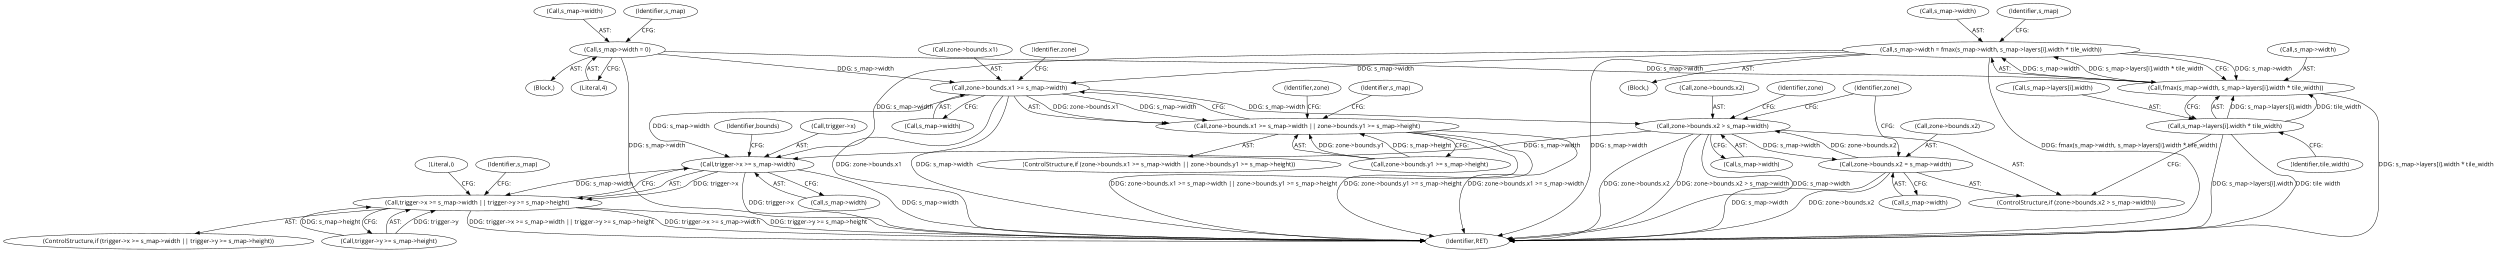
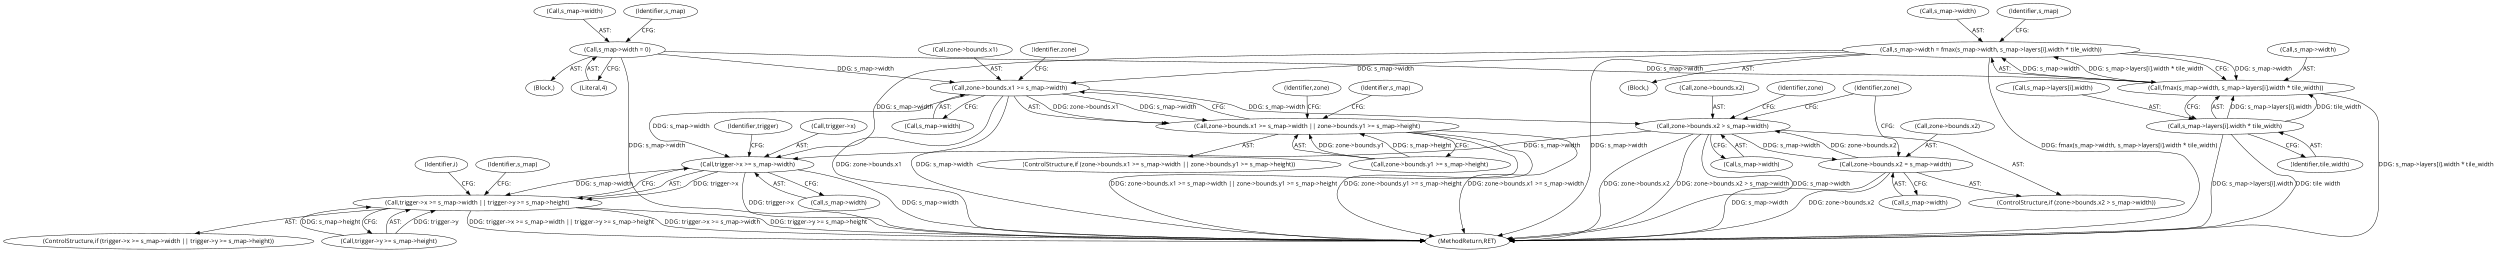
(753, 126) -> (753, 126)
(2317, 146) -> (2317, 146)
(2154, 164) -> (2275, 144)
(441, 165) -> (441, 165)
(1467, 241) -> (1467, 241)
